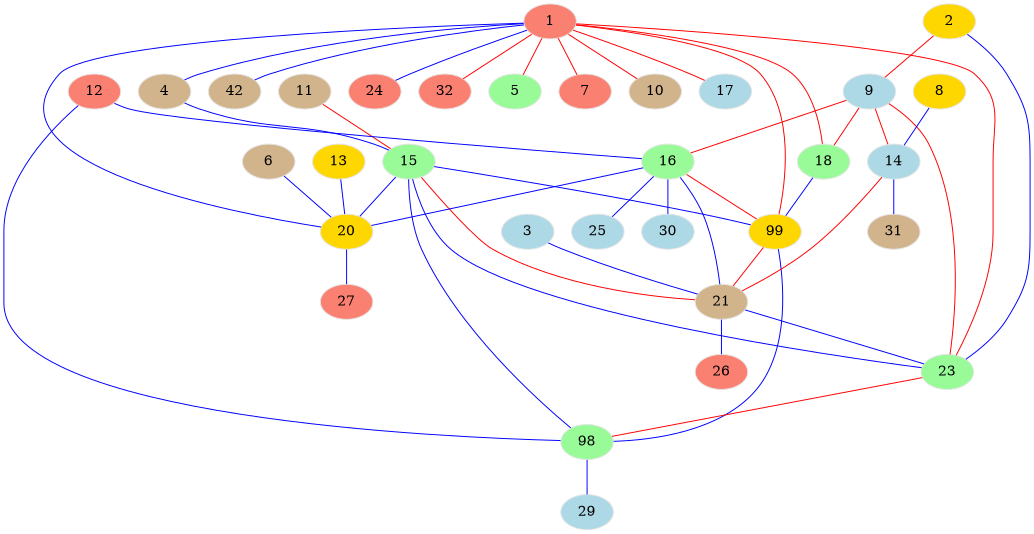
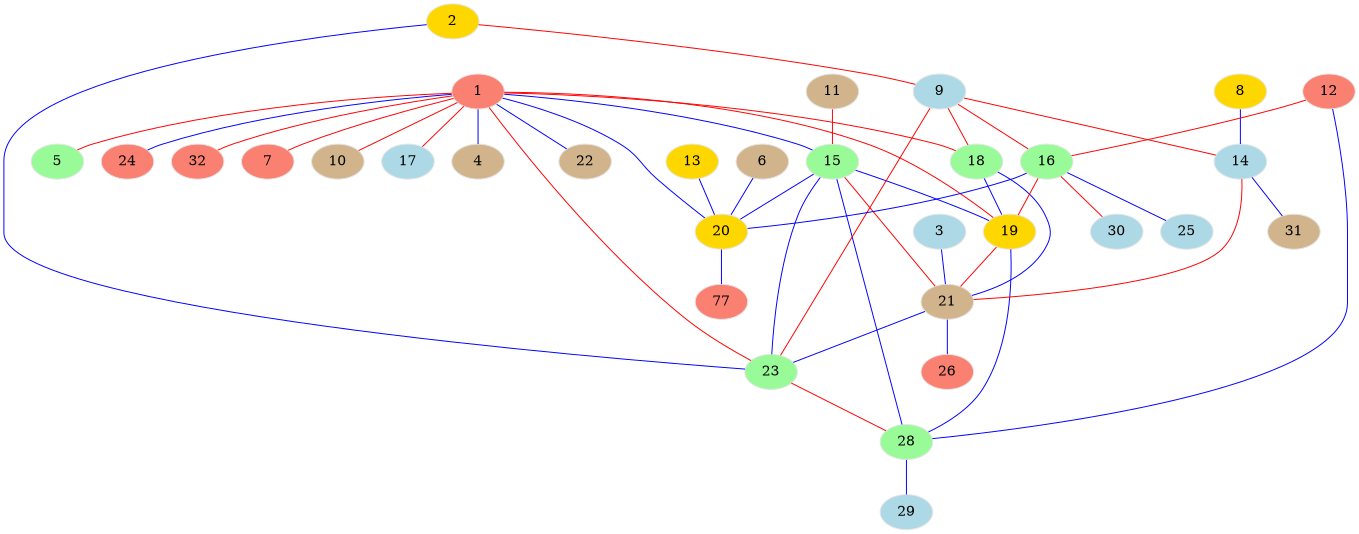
(235, 92) -> (585, 162)
(287, 127) -> (660, 113)
(390, 138) -> (1189, 130)
(668, 197) -> (1082, 197)
(708, 228) -> (1048, 243)
(775, 232) -> (1010, 232)
(347, 302) -> (721, 302)
(587, 442) -> (906, 442)
